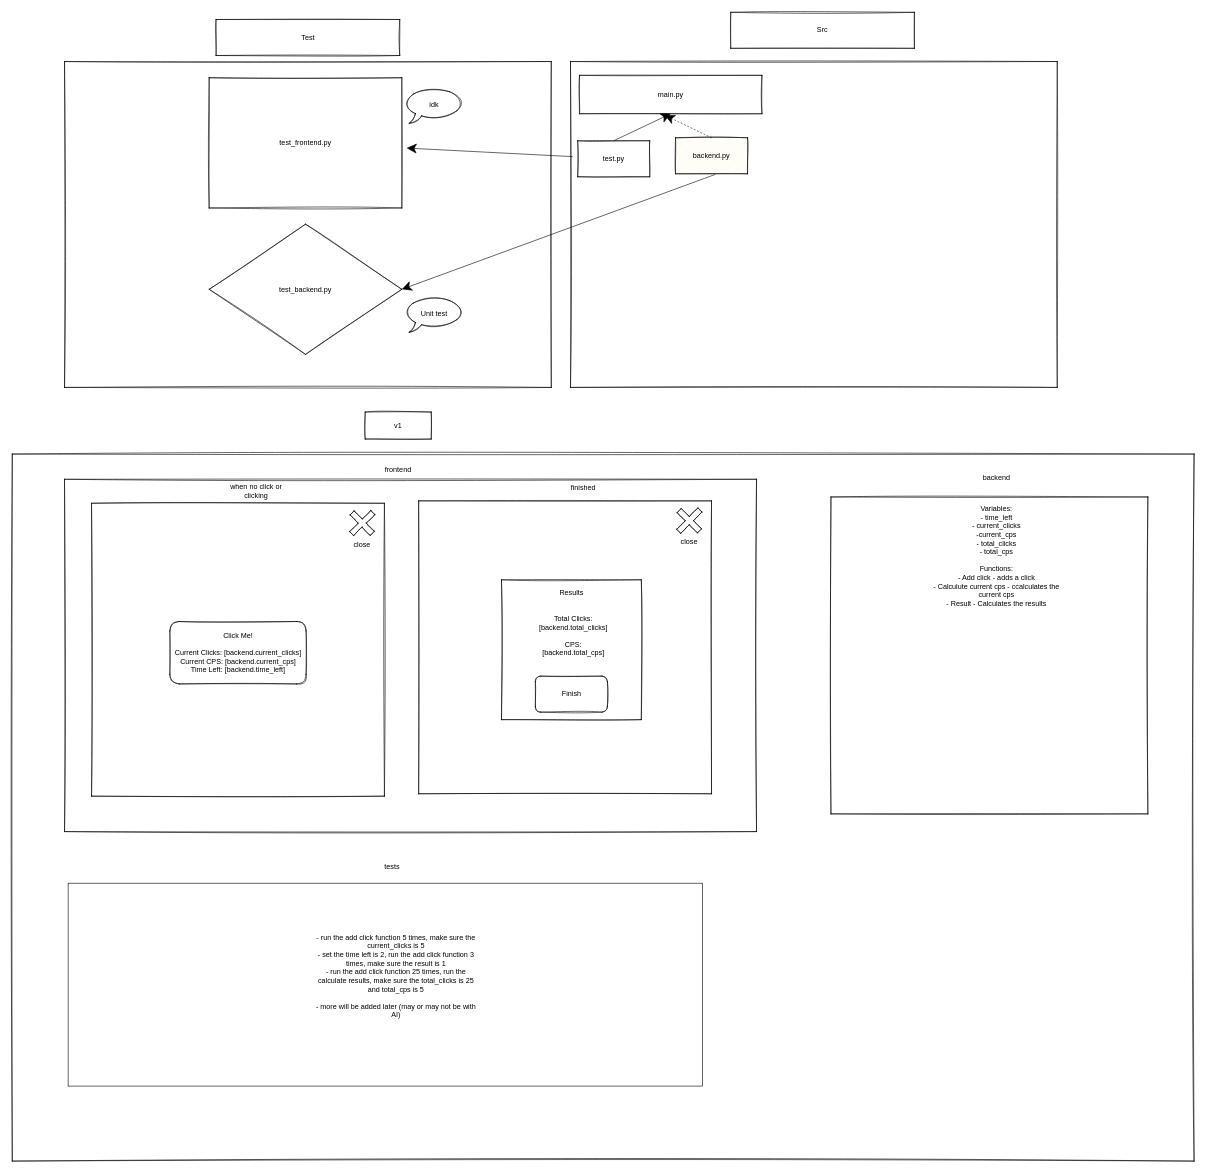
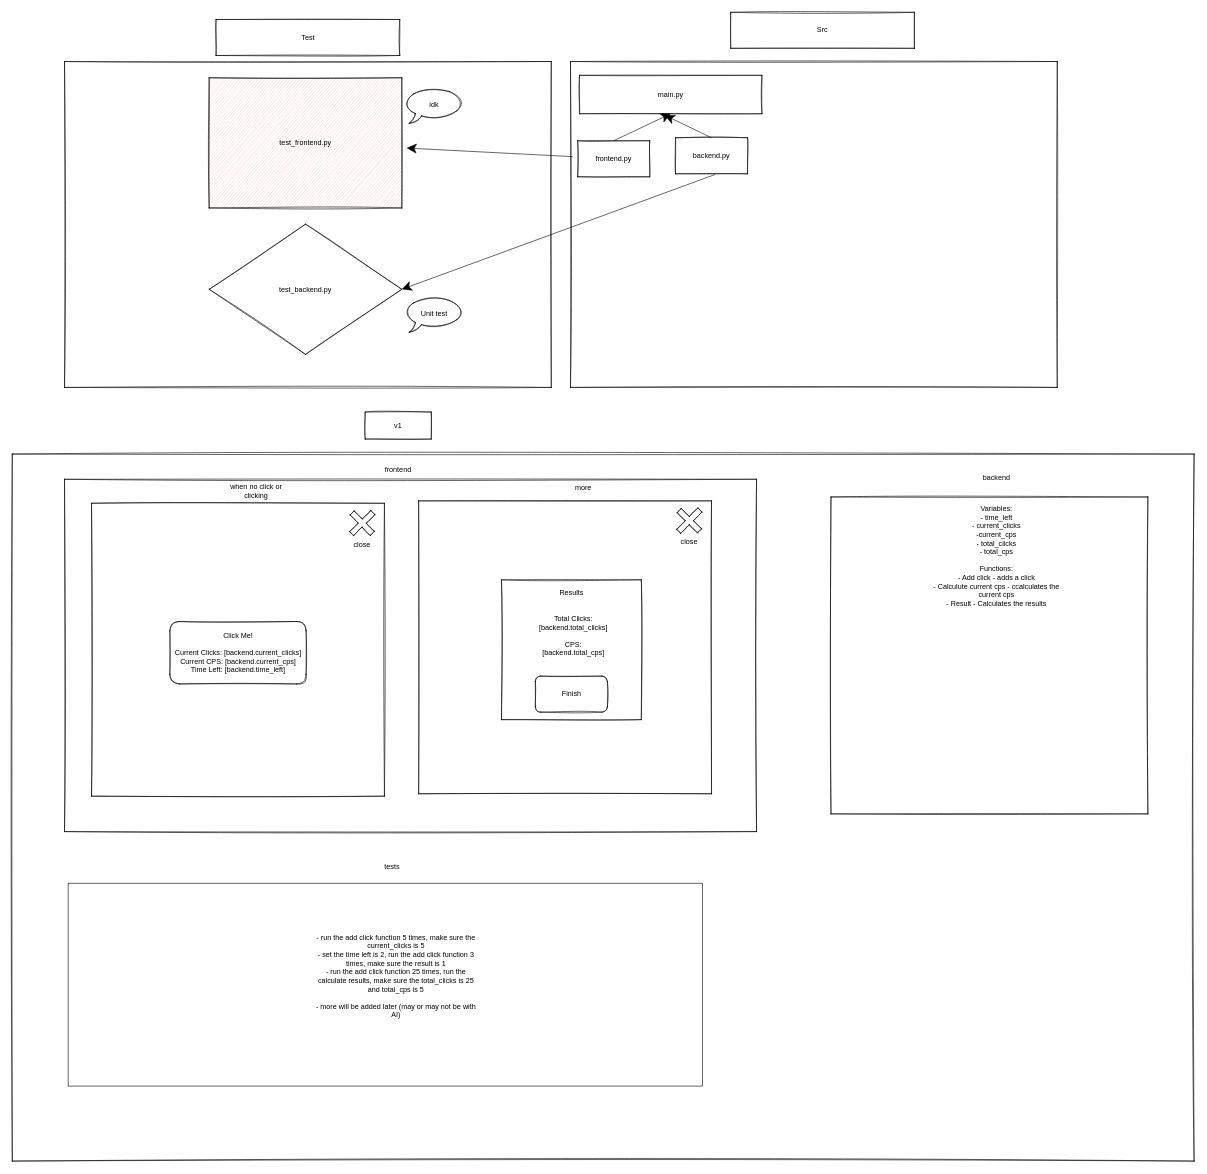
(688, 126) -> (688, 126)
(305, 143) -> (305, 143)
(711, 156) -> (711, 156)
(614, 159) -> (614, 159)
(583, 488) -> (583, 488)
